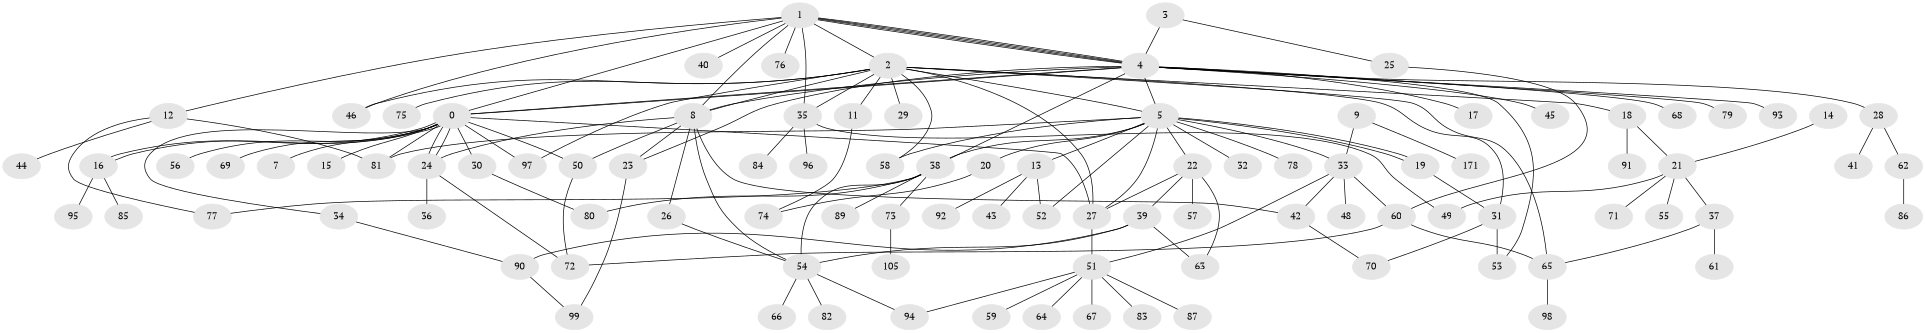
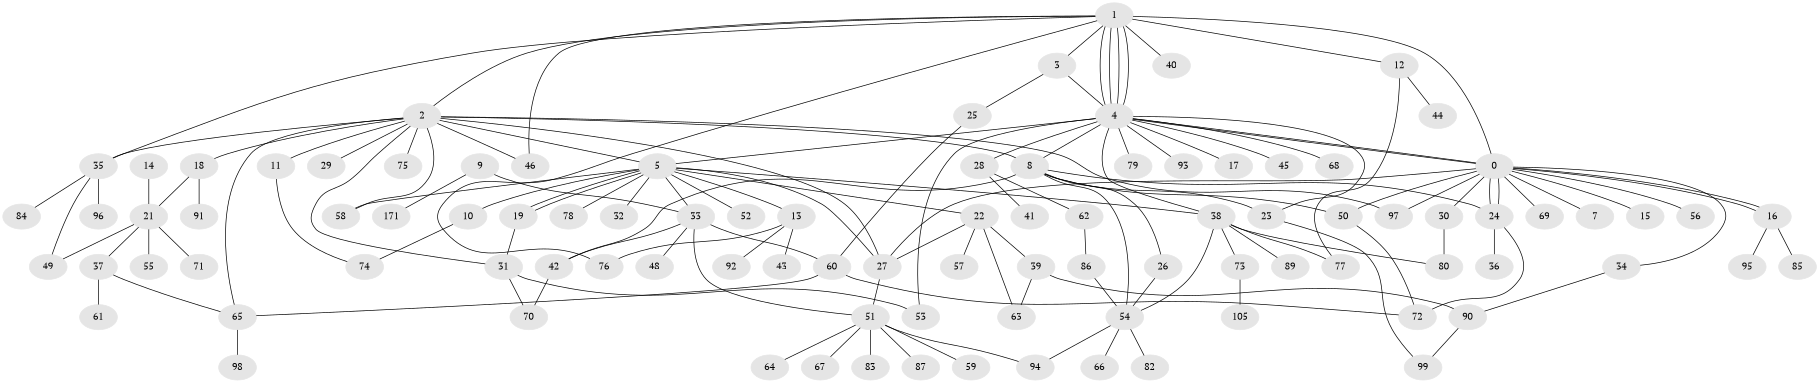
(744, 64) -> (1086, 41)
(377, 166) -> none
(986, 166) -> (468, 217)
(1039, 191) -> (700, 242)
(975, 247) -> (1107, 293)
